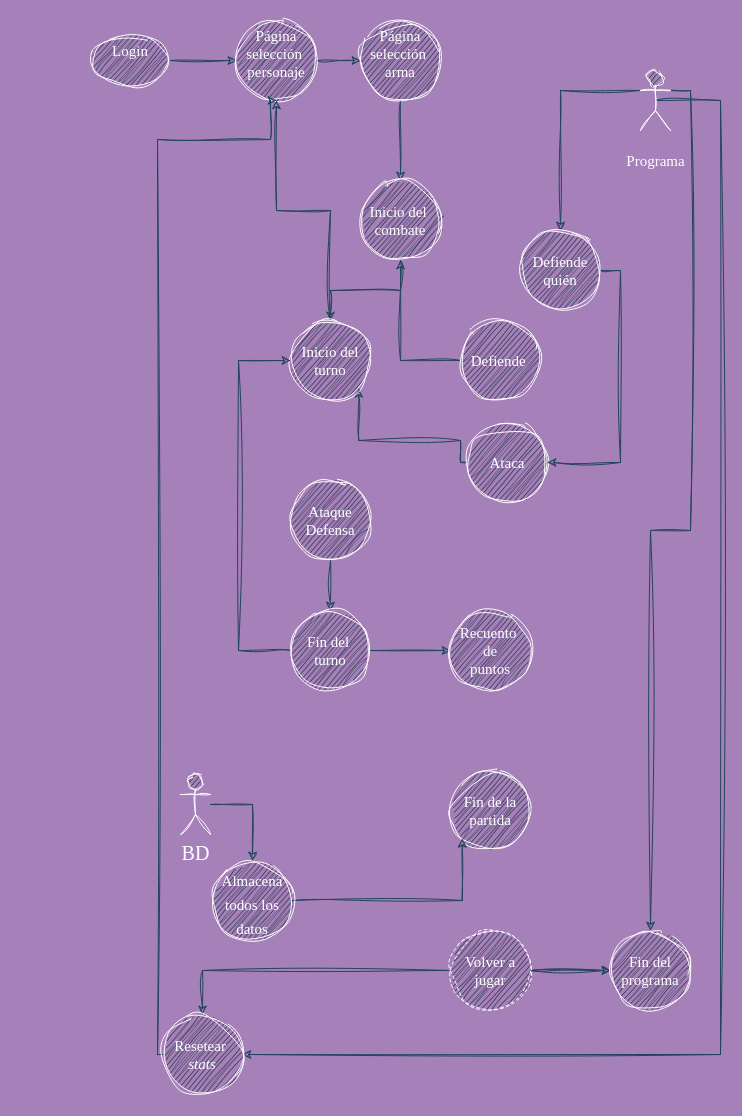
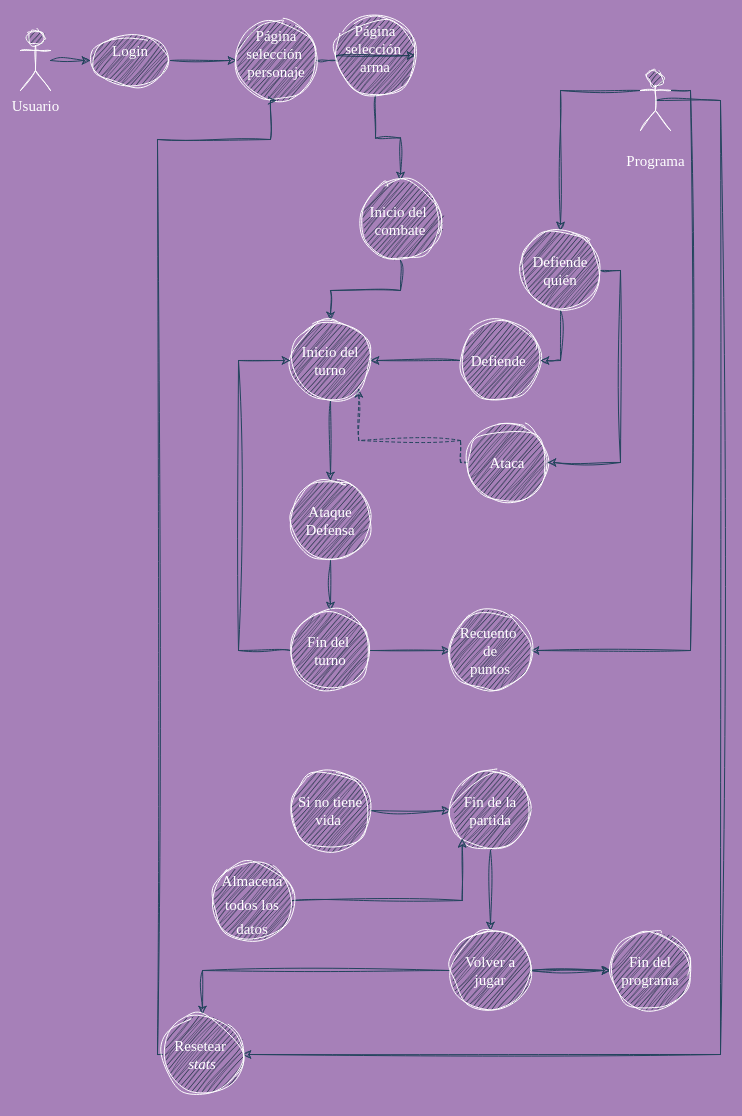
none -> (36, 61)
none -> (67, 61)
(401, 61) -> (376, 56)
(271, 106) -> (271, 106)
(292, 211) -> (331, 437)
(401, 331) -> (394, 361)
none -> (561, 342)
(401, 441) -> (401, 441)
(651, 663) -> (691, 623)
(196, 805) -> none
(253, 808) -> none
none -> (331, 811)
none -> (408, 811)
none -> (491, 887)
(491, 971) -> (491, 971)
